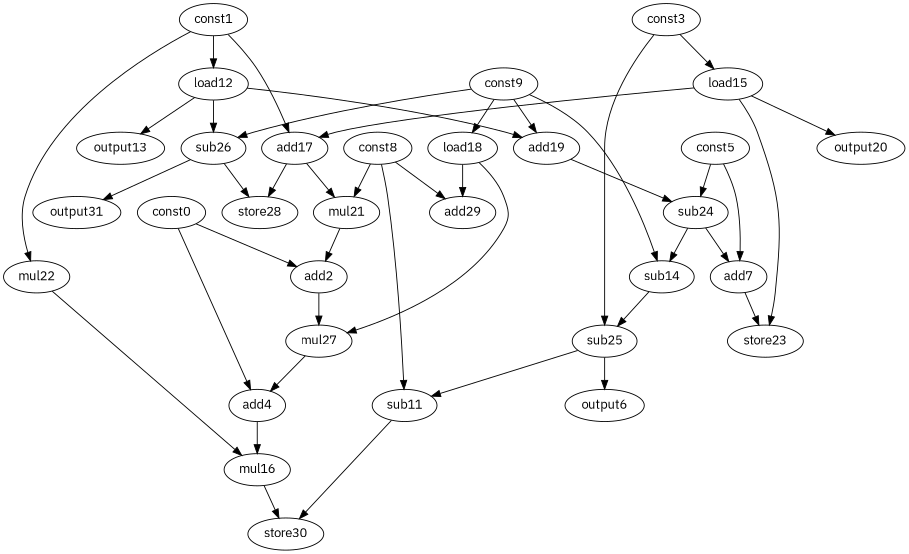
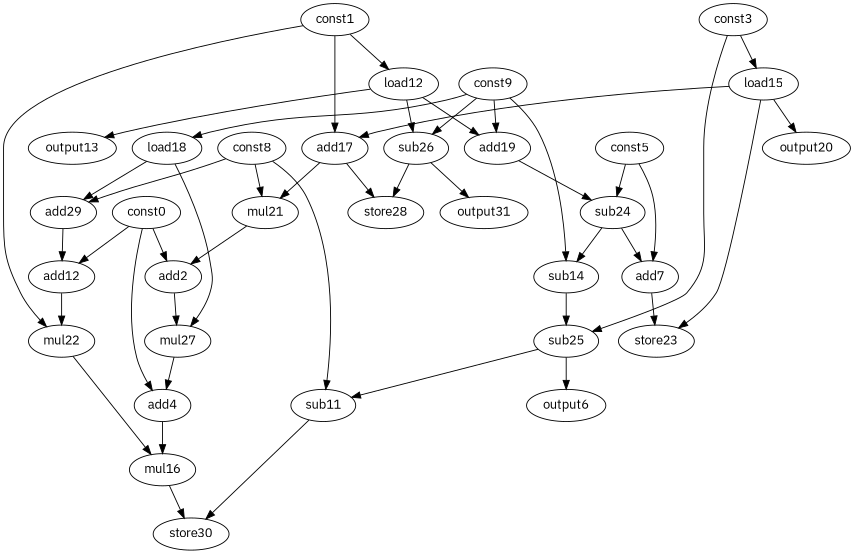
none -> (62, 277)
